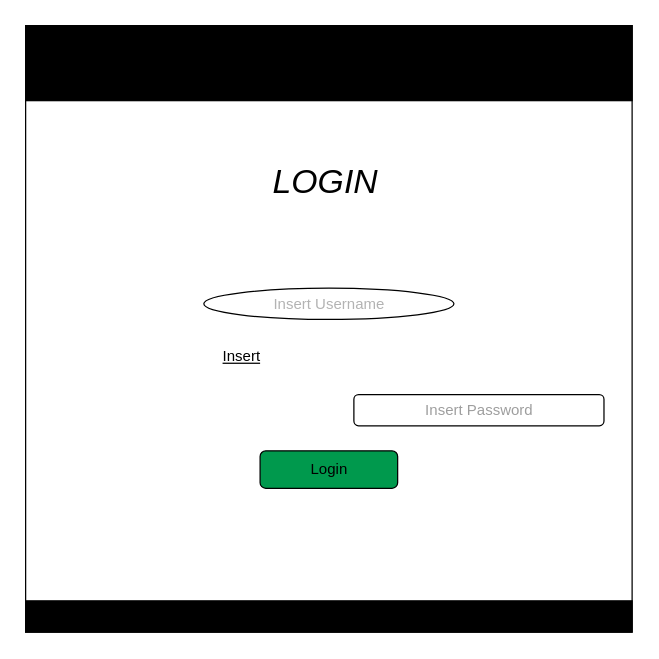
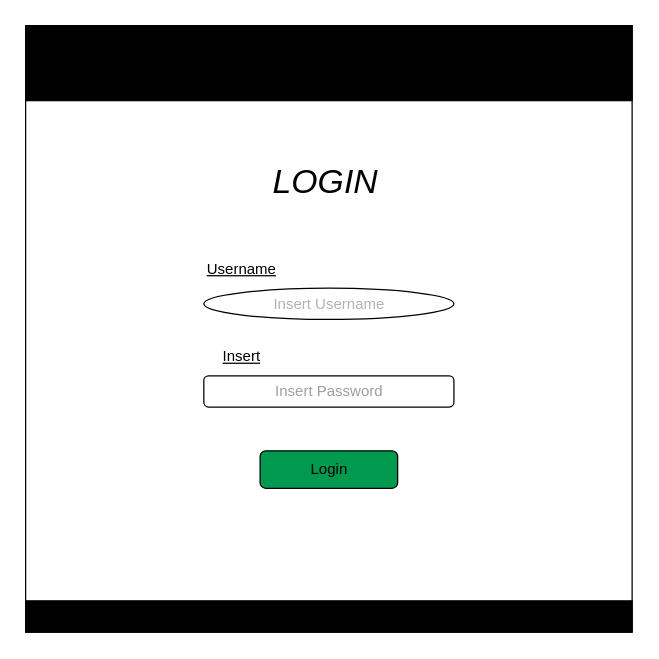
none -> (241, 269)
(479, 410) -> (329, 391)
